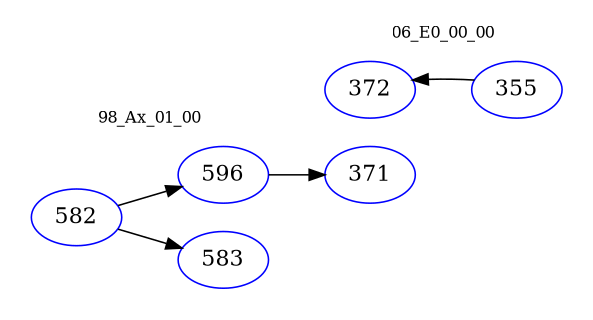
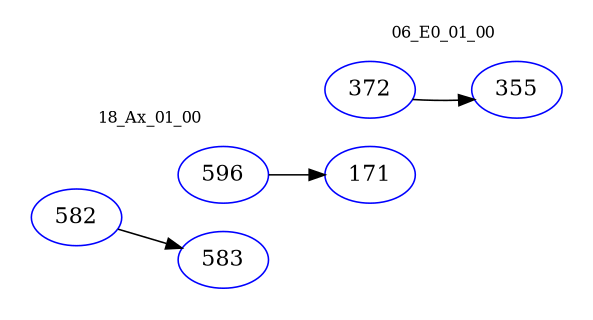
(443, 34) -> (443, 34)
(452, 79) -> (435, 100)
(150, 119) -> (150, 119)
(370, 175) -> (370, 175)
(142, 198) -> none
